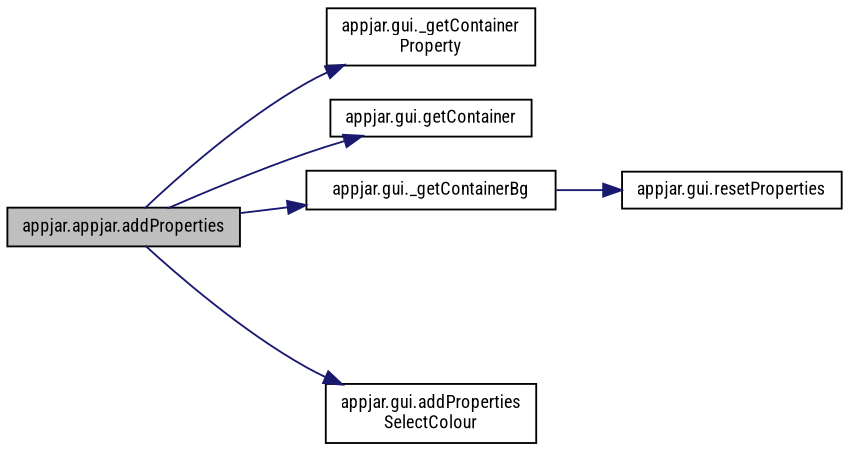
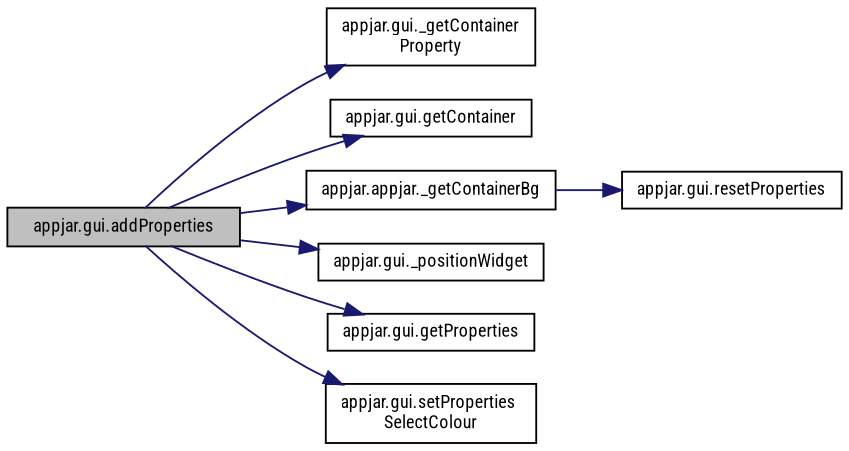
(431, 190) -> (431, 190)
(124, 227) -> (124, 227)
none -> (431, 262)
none -> (431, 332)
(431, 413) -> (431, 413)
